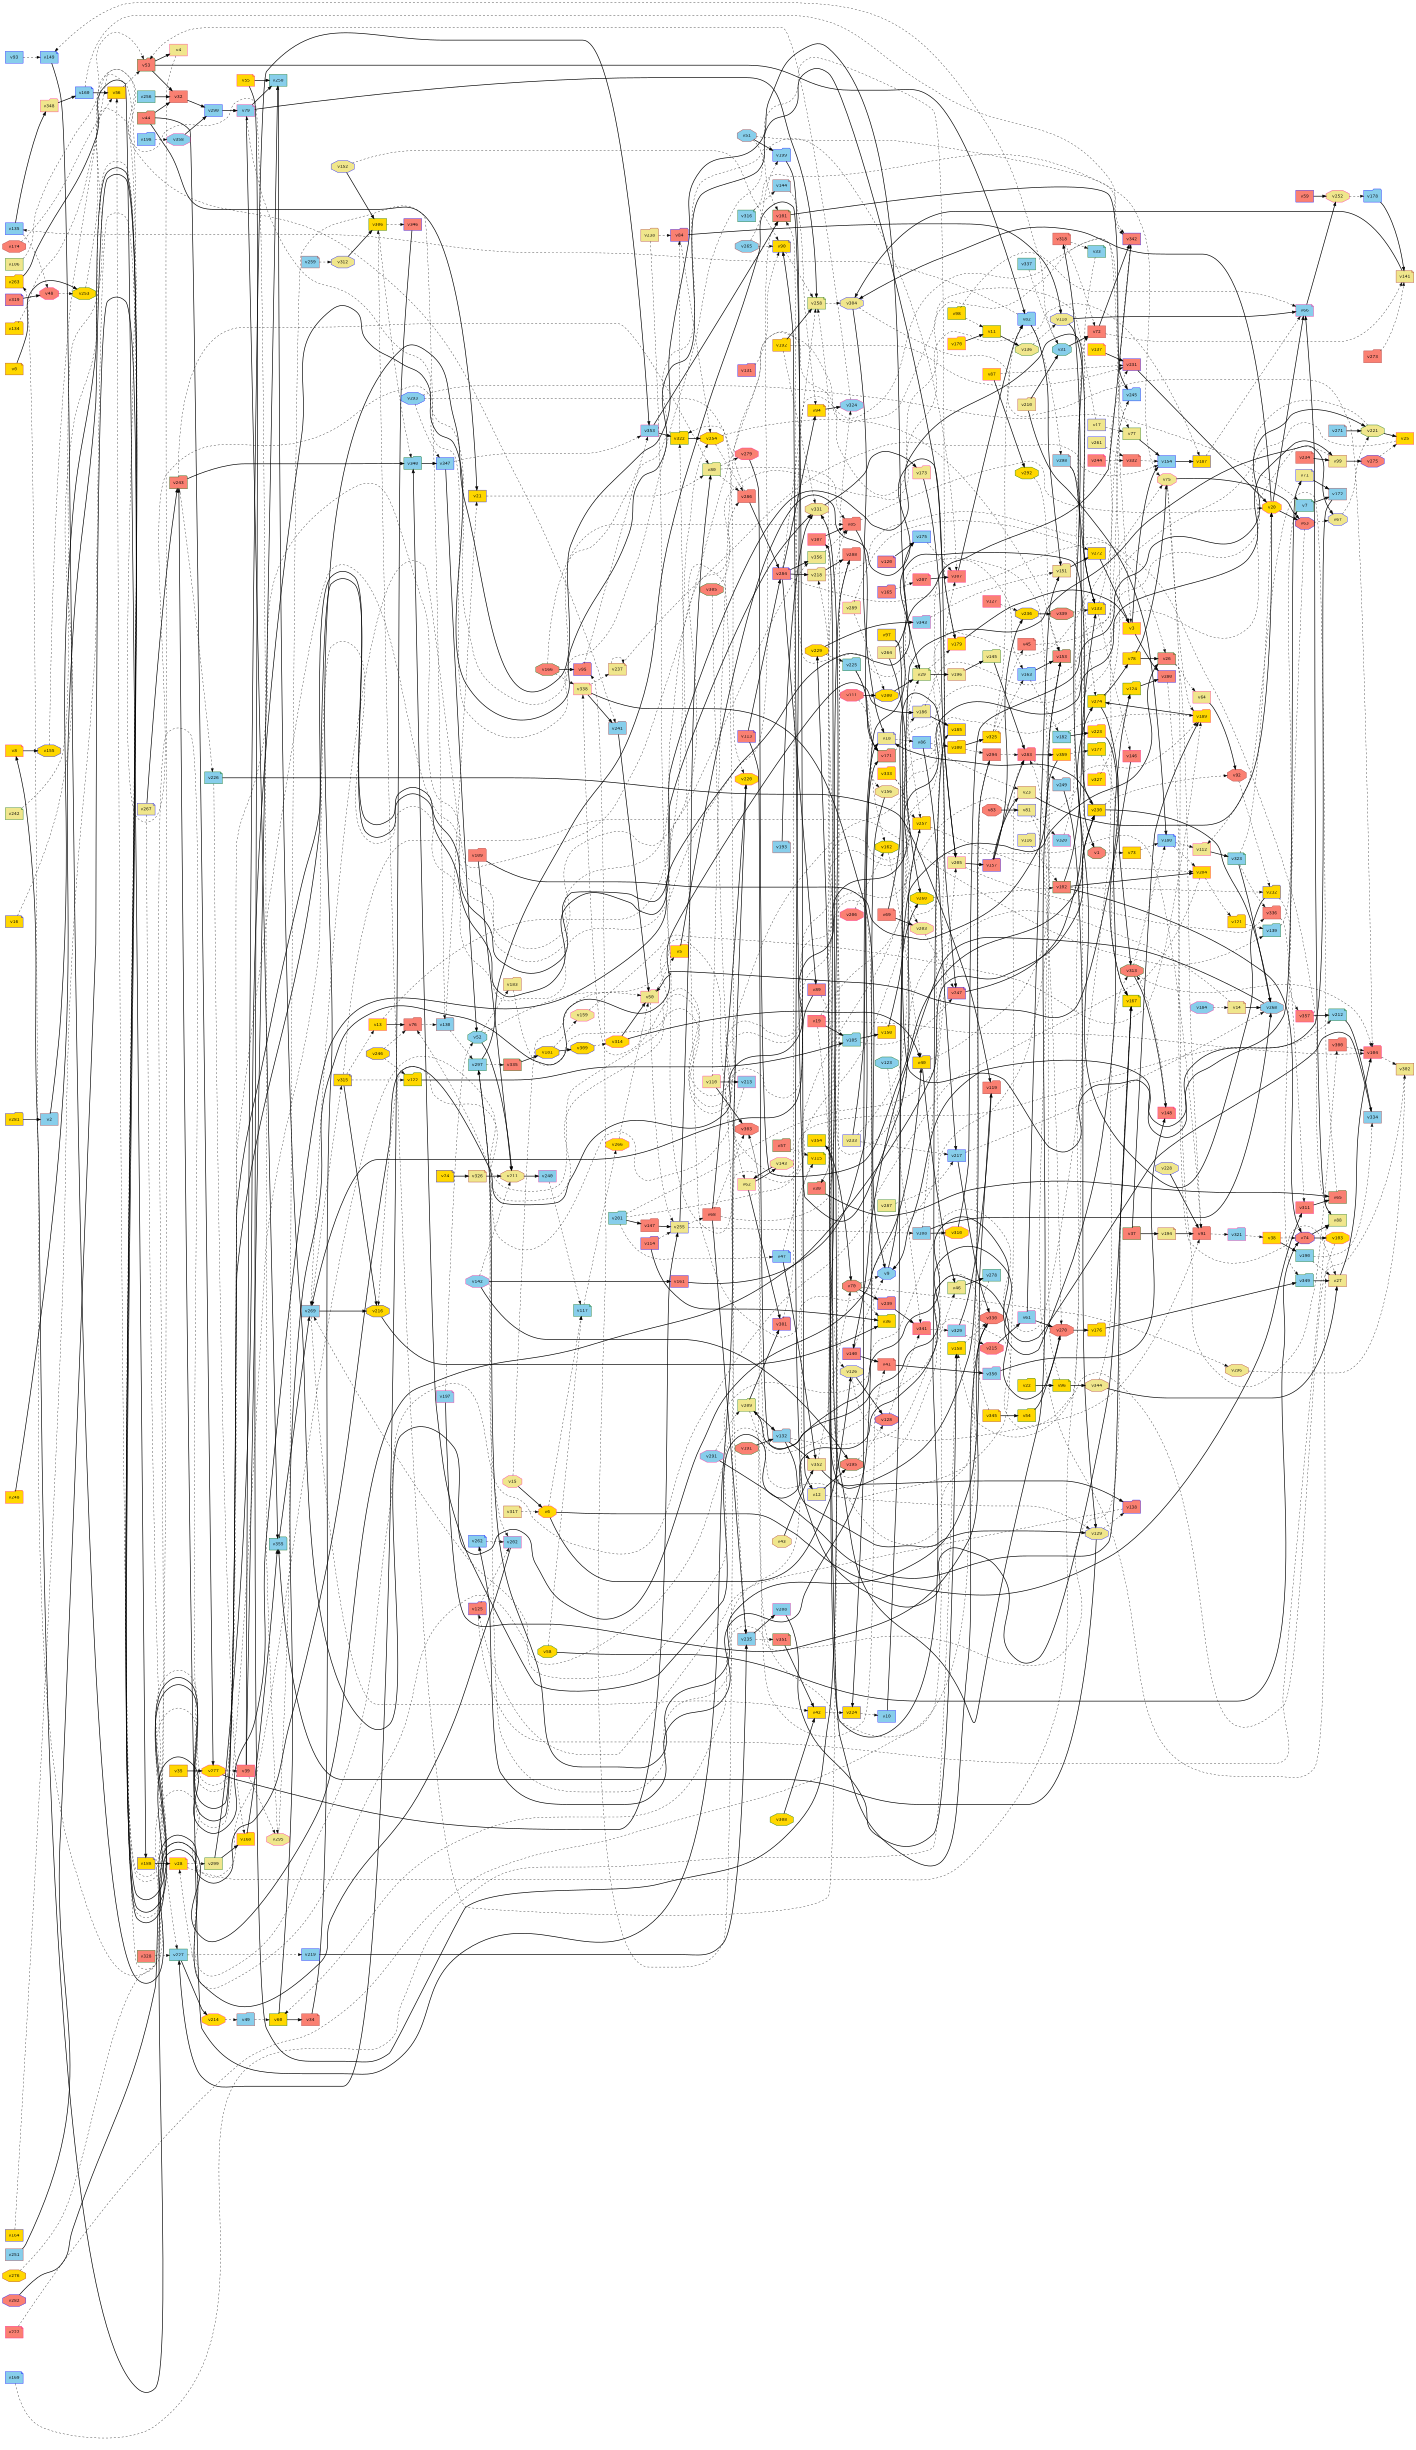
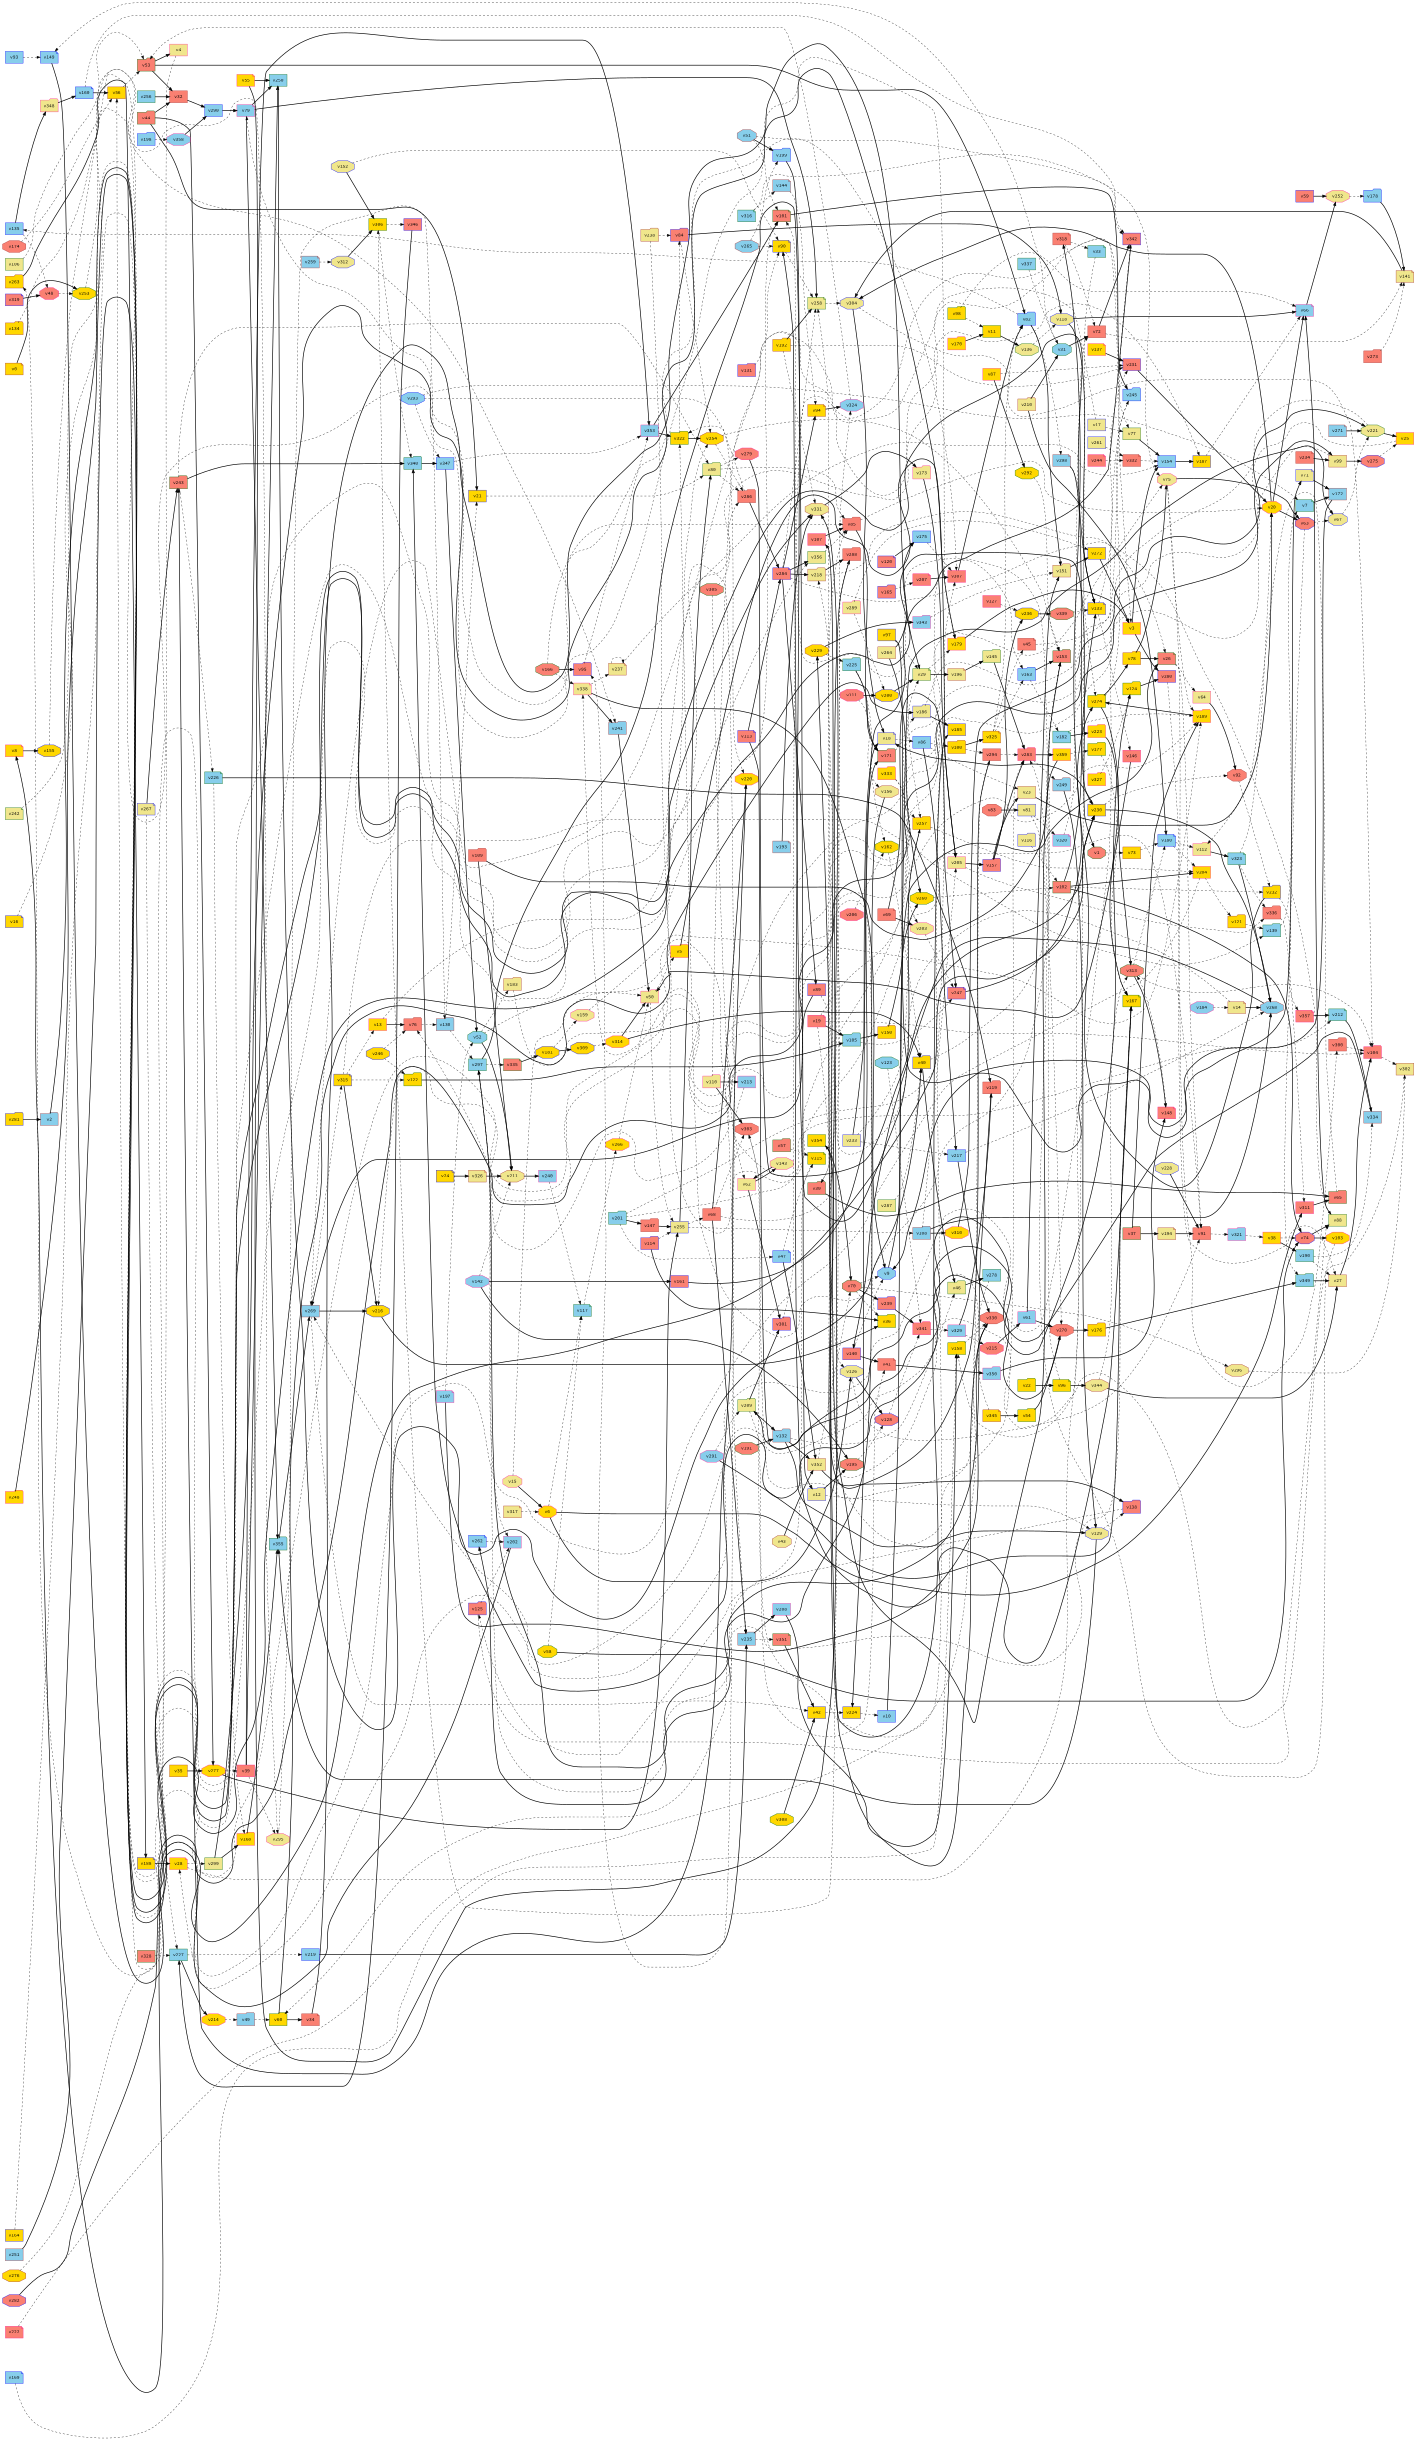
(929, 1188) -> (910, 1153)
